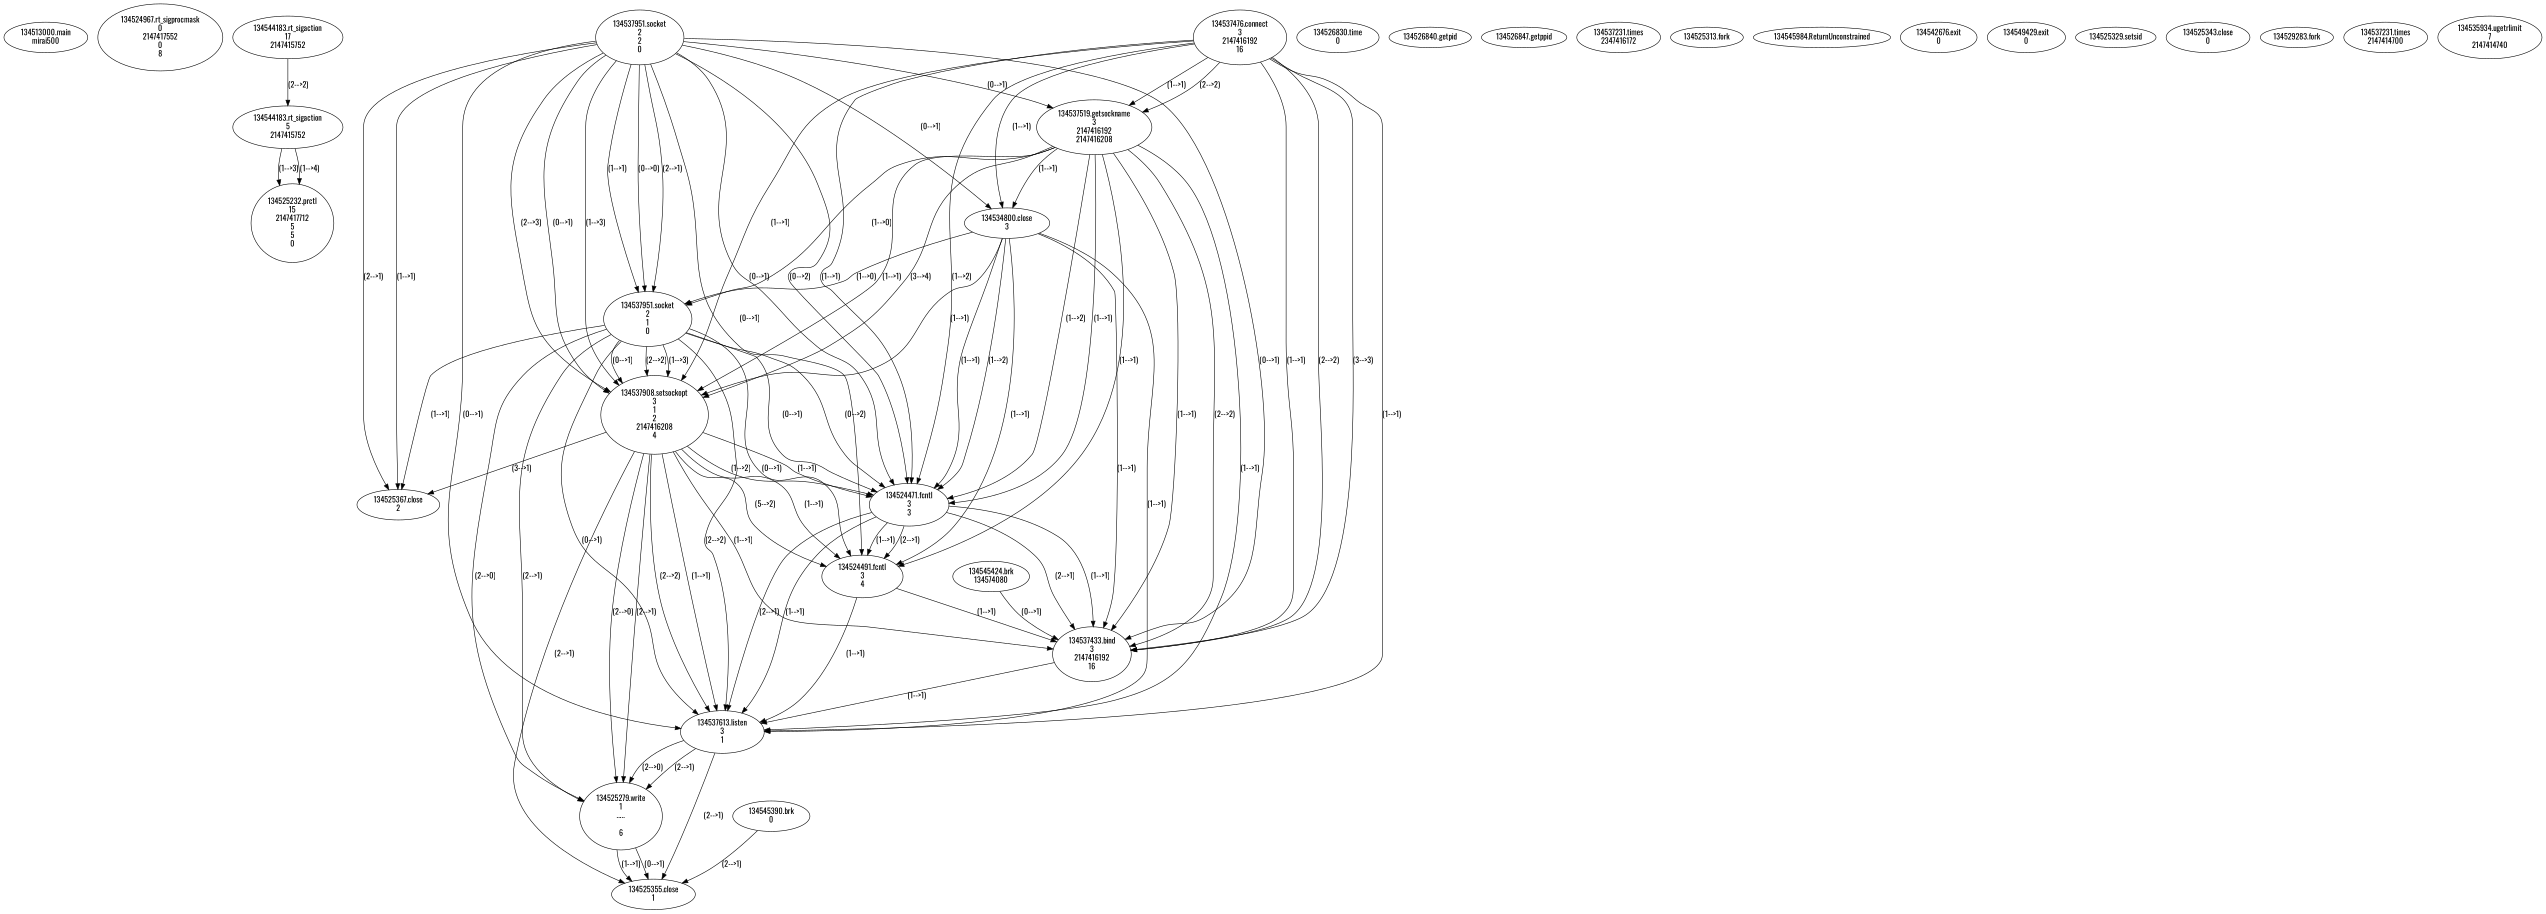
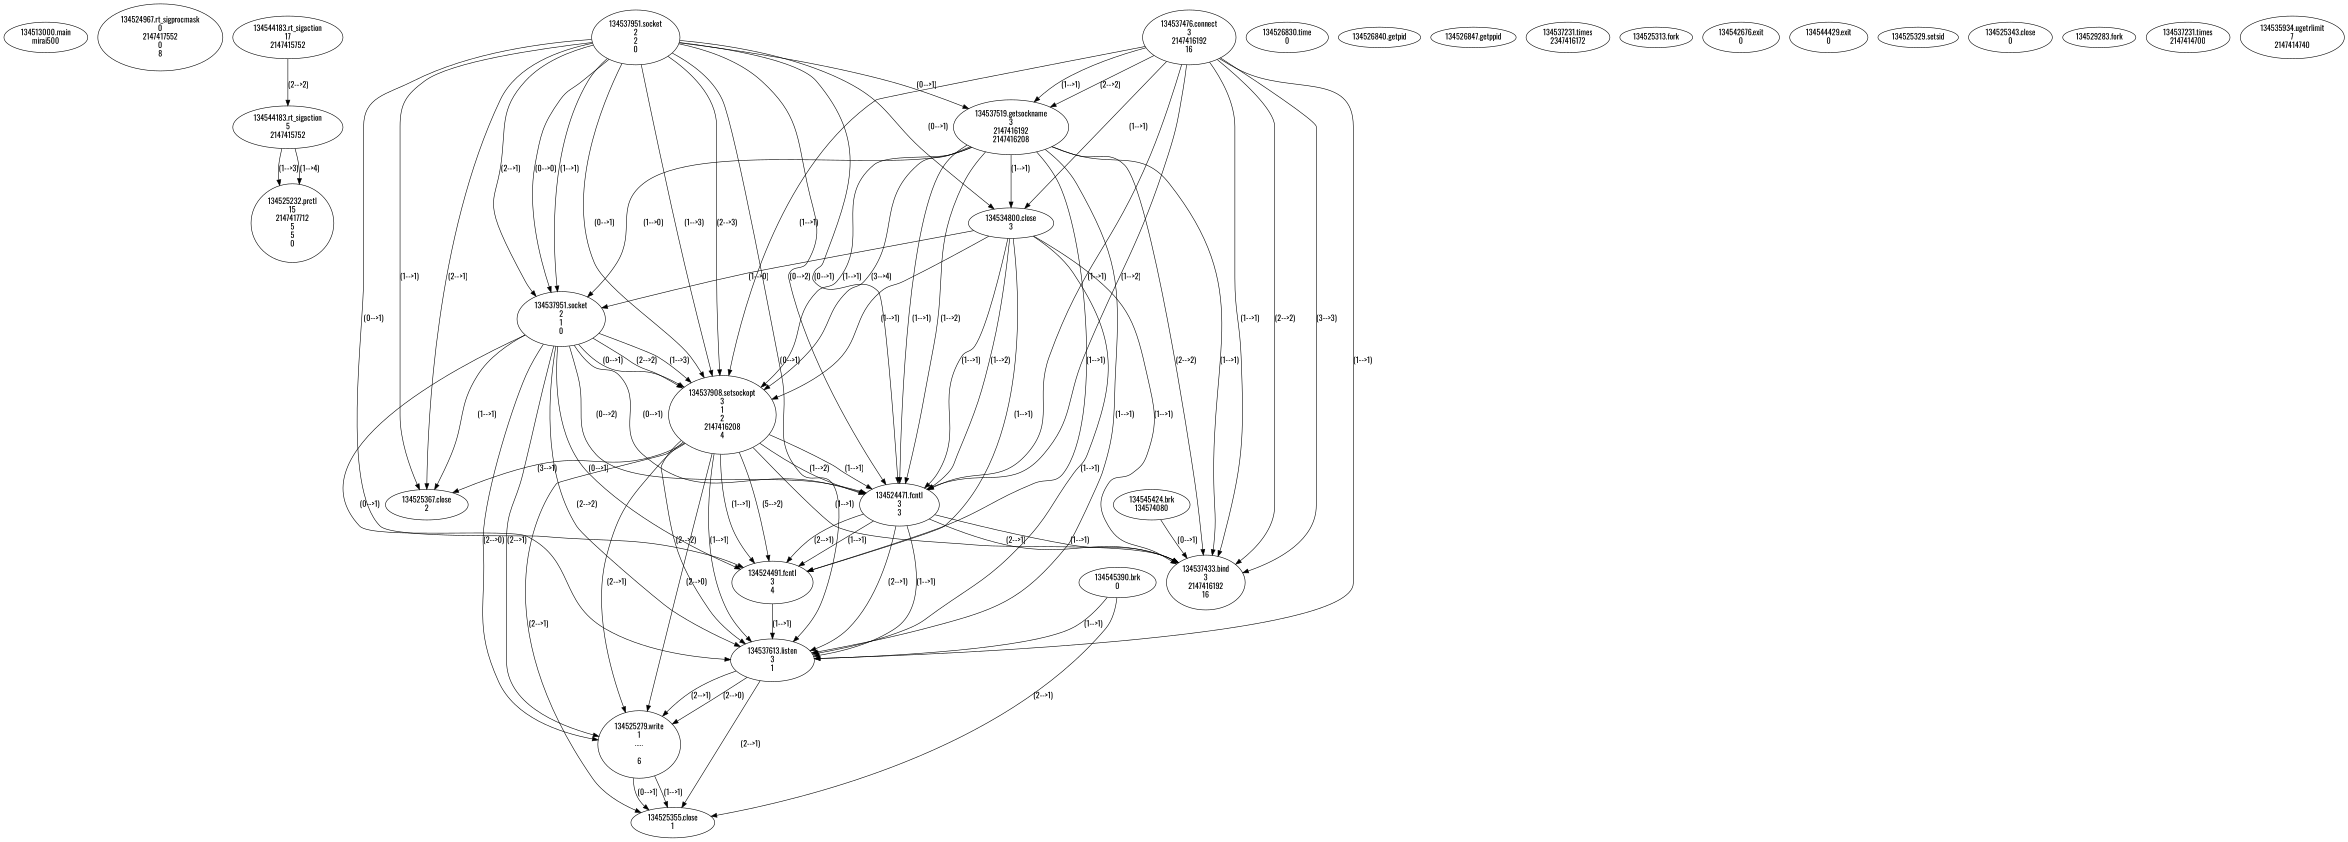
(1822, 37) -> none
(2026, 37) -> (1829, 37)
(1205, 163) -> none
(974, 614) -> none
(910, 692) -> (986, 647)
